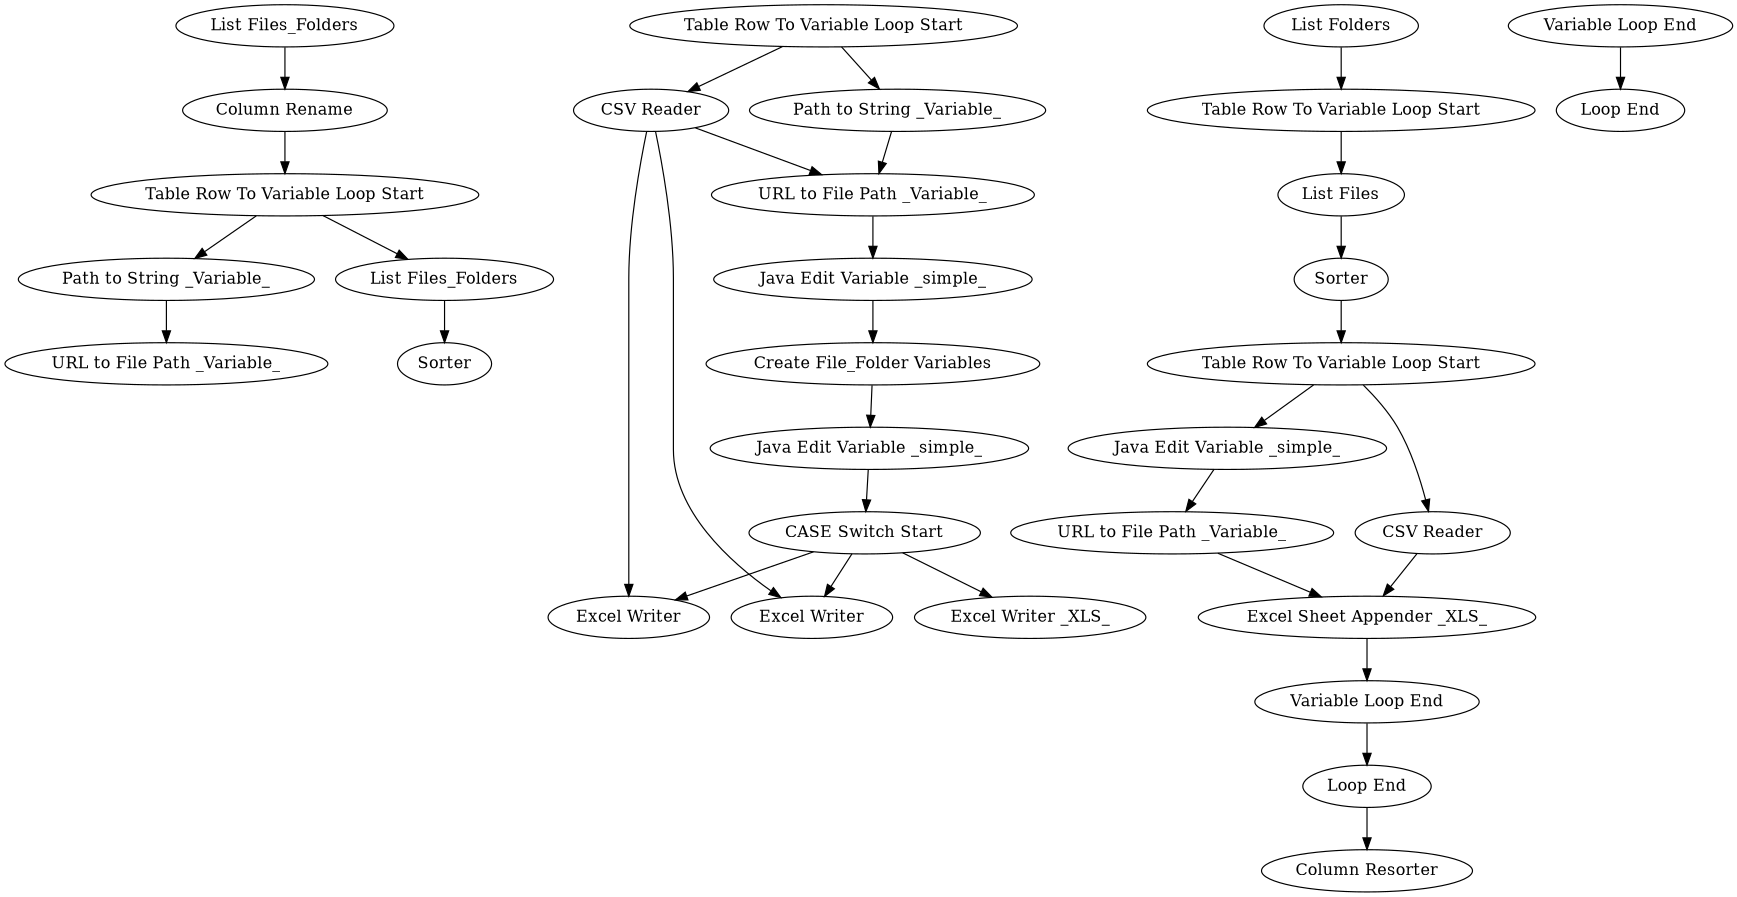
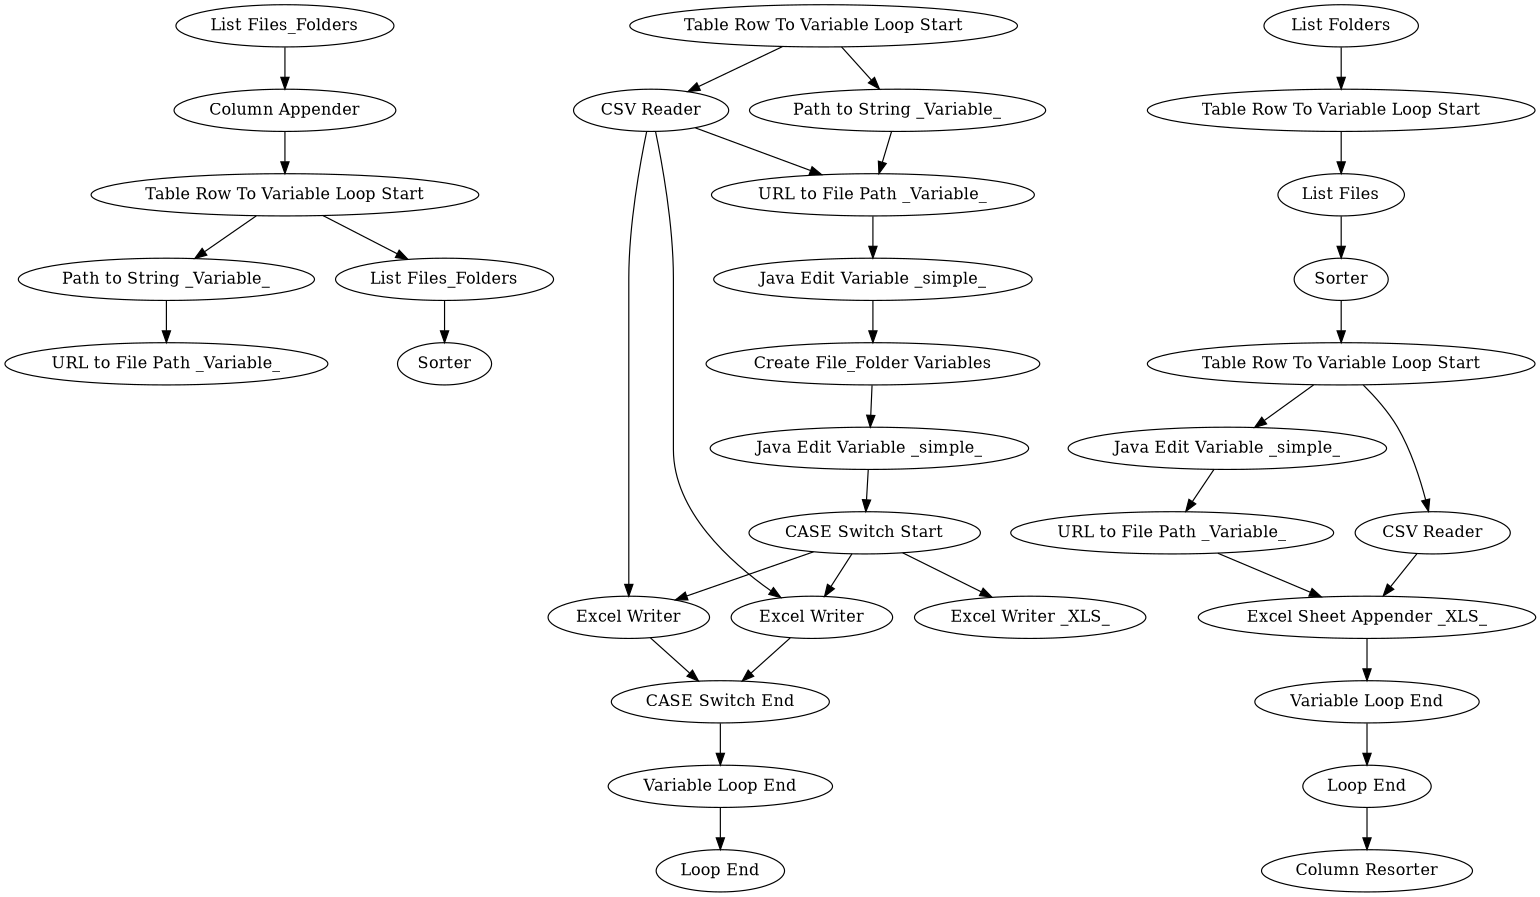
(285, 110) -> (285, 110)
none -> (720, 702)
